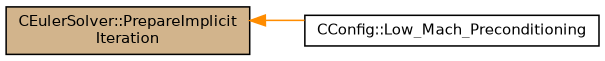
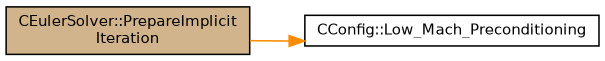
(285, 20) -> (270, 41)
